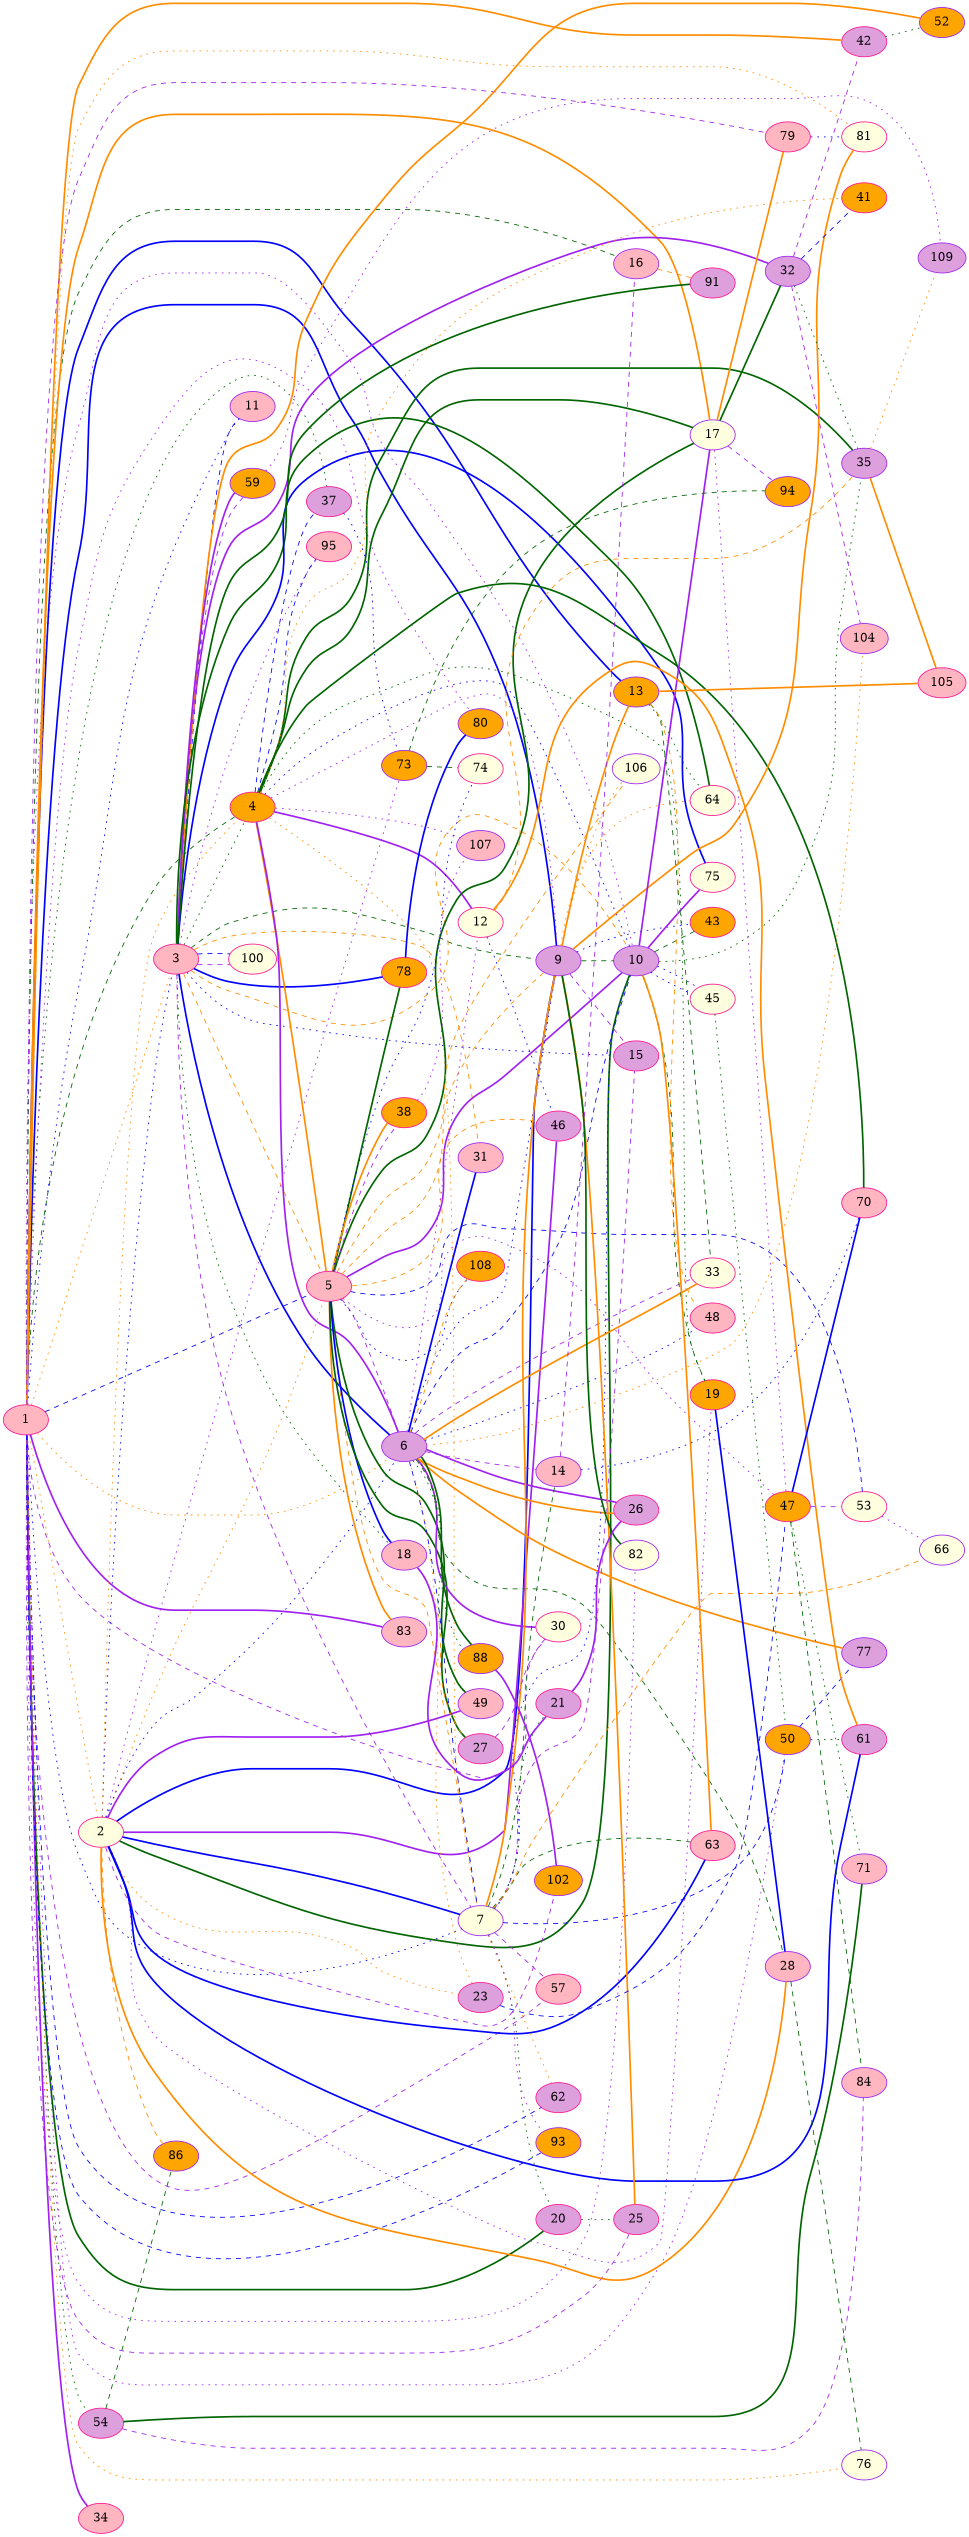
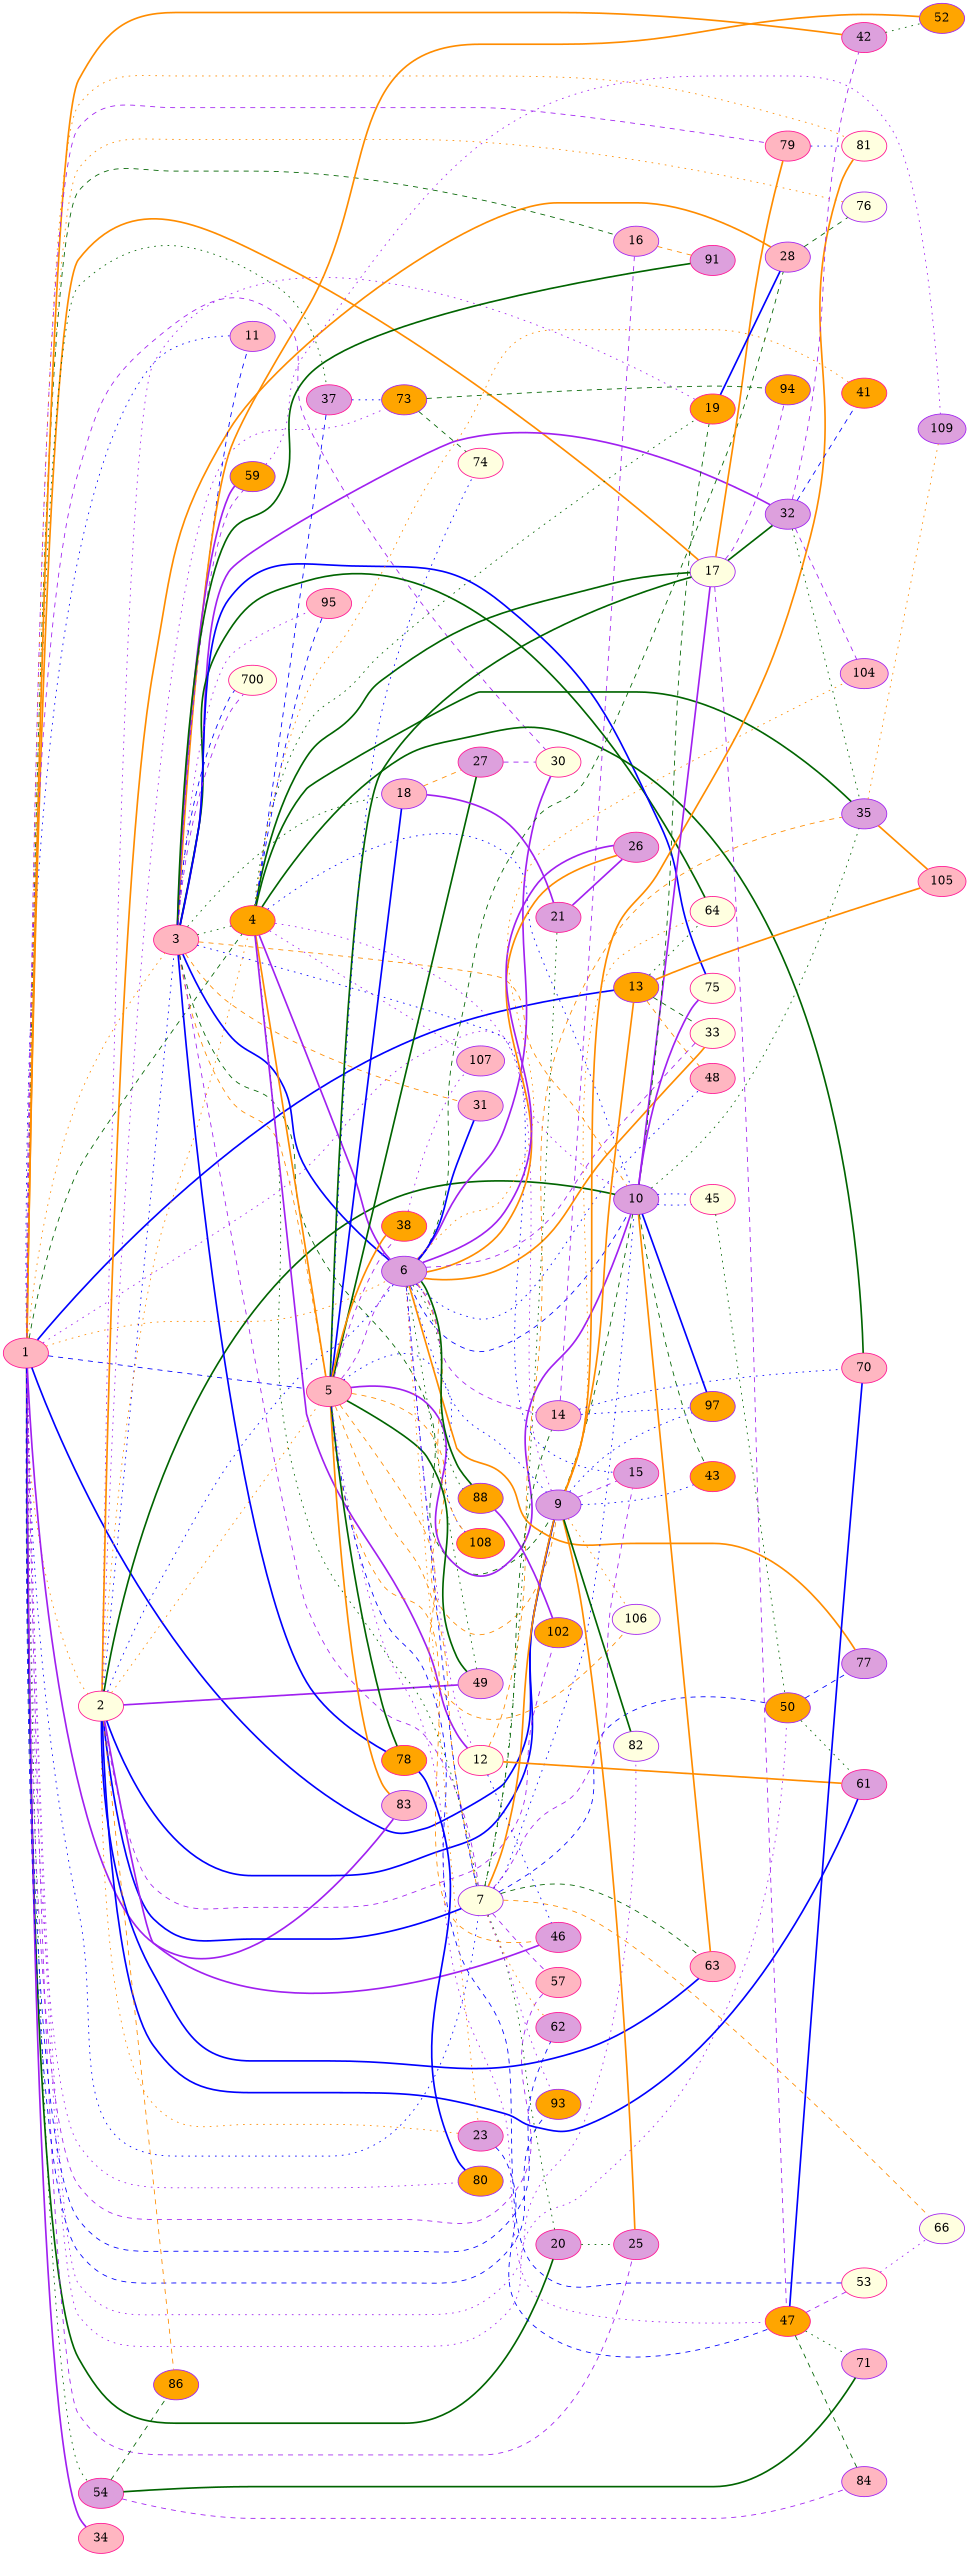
(253, 959) -> (253, 680)
(750, 971) -> (756, 1446)
(454, 1383) -> (286, 1433)
none -> (713, 1407)
